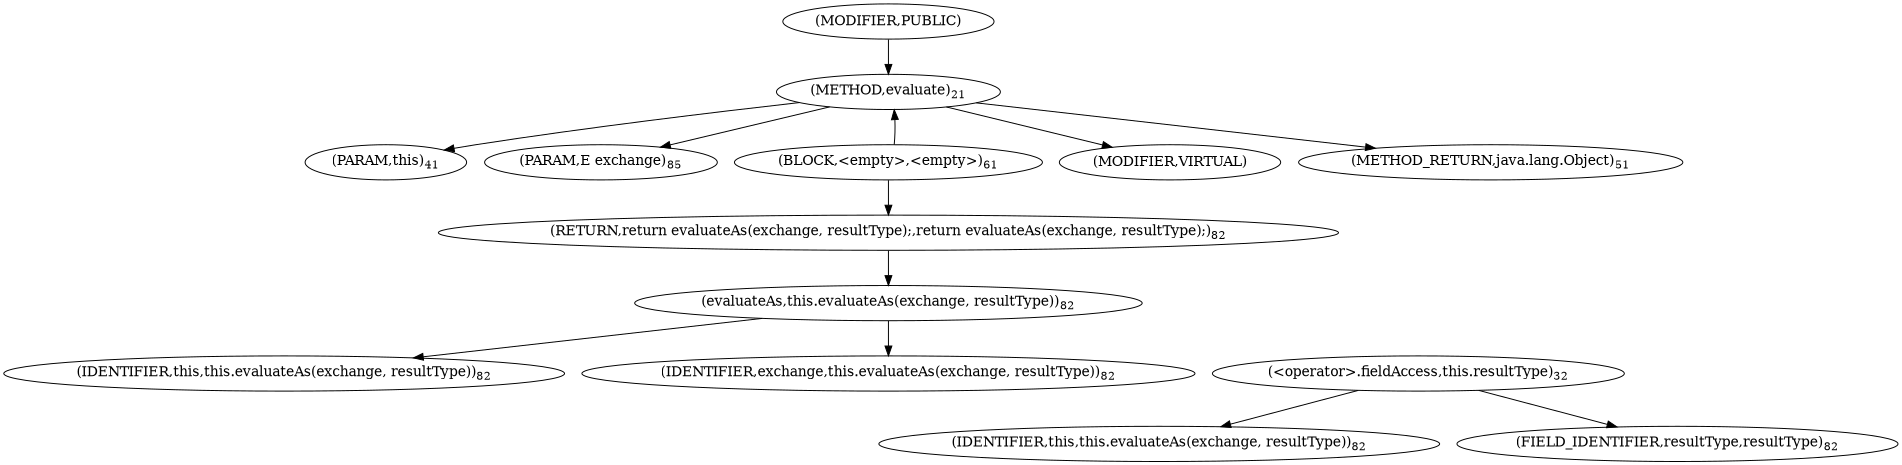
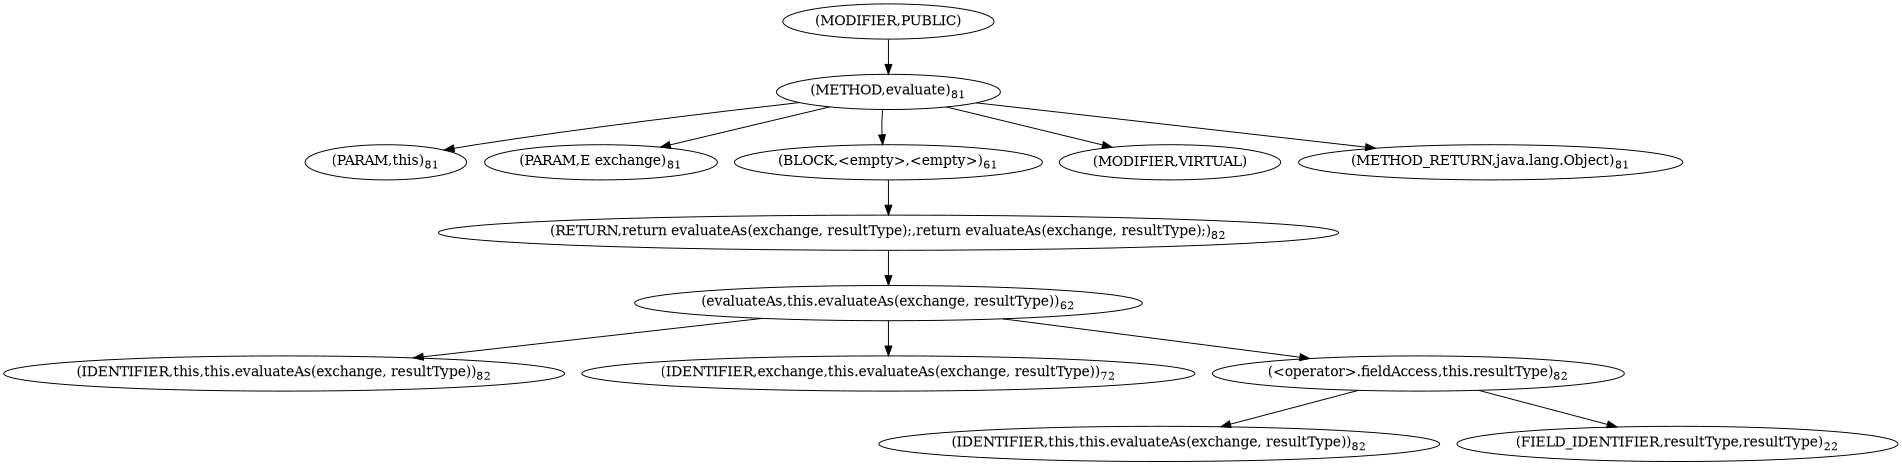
(959, 90) -> (959, 90)
(895, 132) -> (882, 122)
(432, 161) -> (432, 161)
(675, 161) -> (675, 161)
(1623, 161) -> (1623, 161)
(1068, 302) -> (1068, 302)
none -> (1151, 338)
(1108, 372) -> (1108, 372)
(1561, 372) -> (1561, 372)
(1831, 442) -> (1831, 442)
